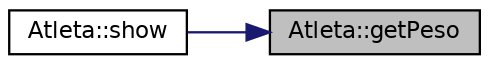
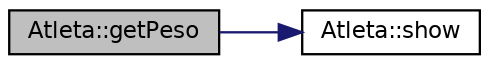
(217, 32) -> (249, 32)
